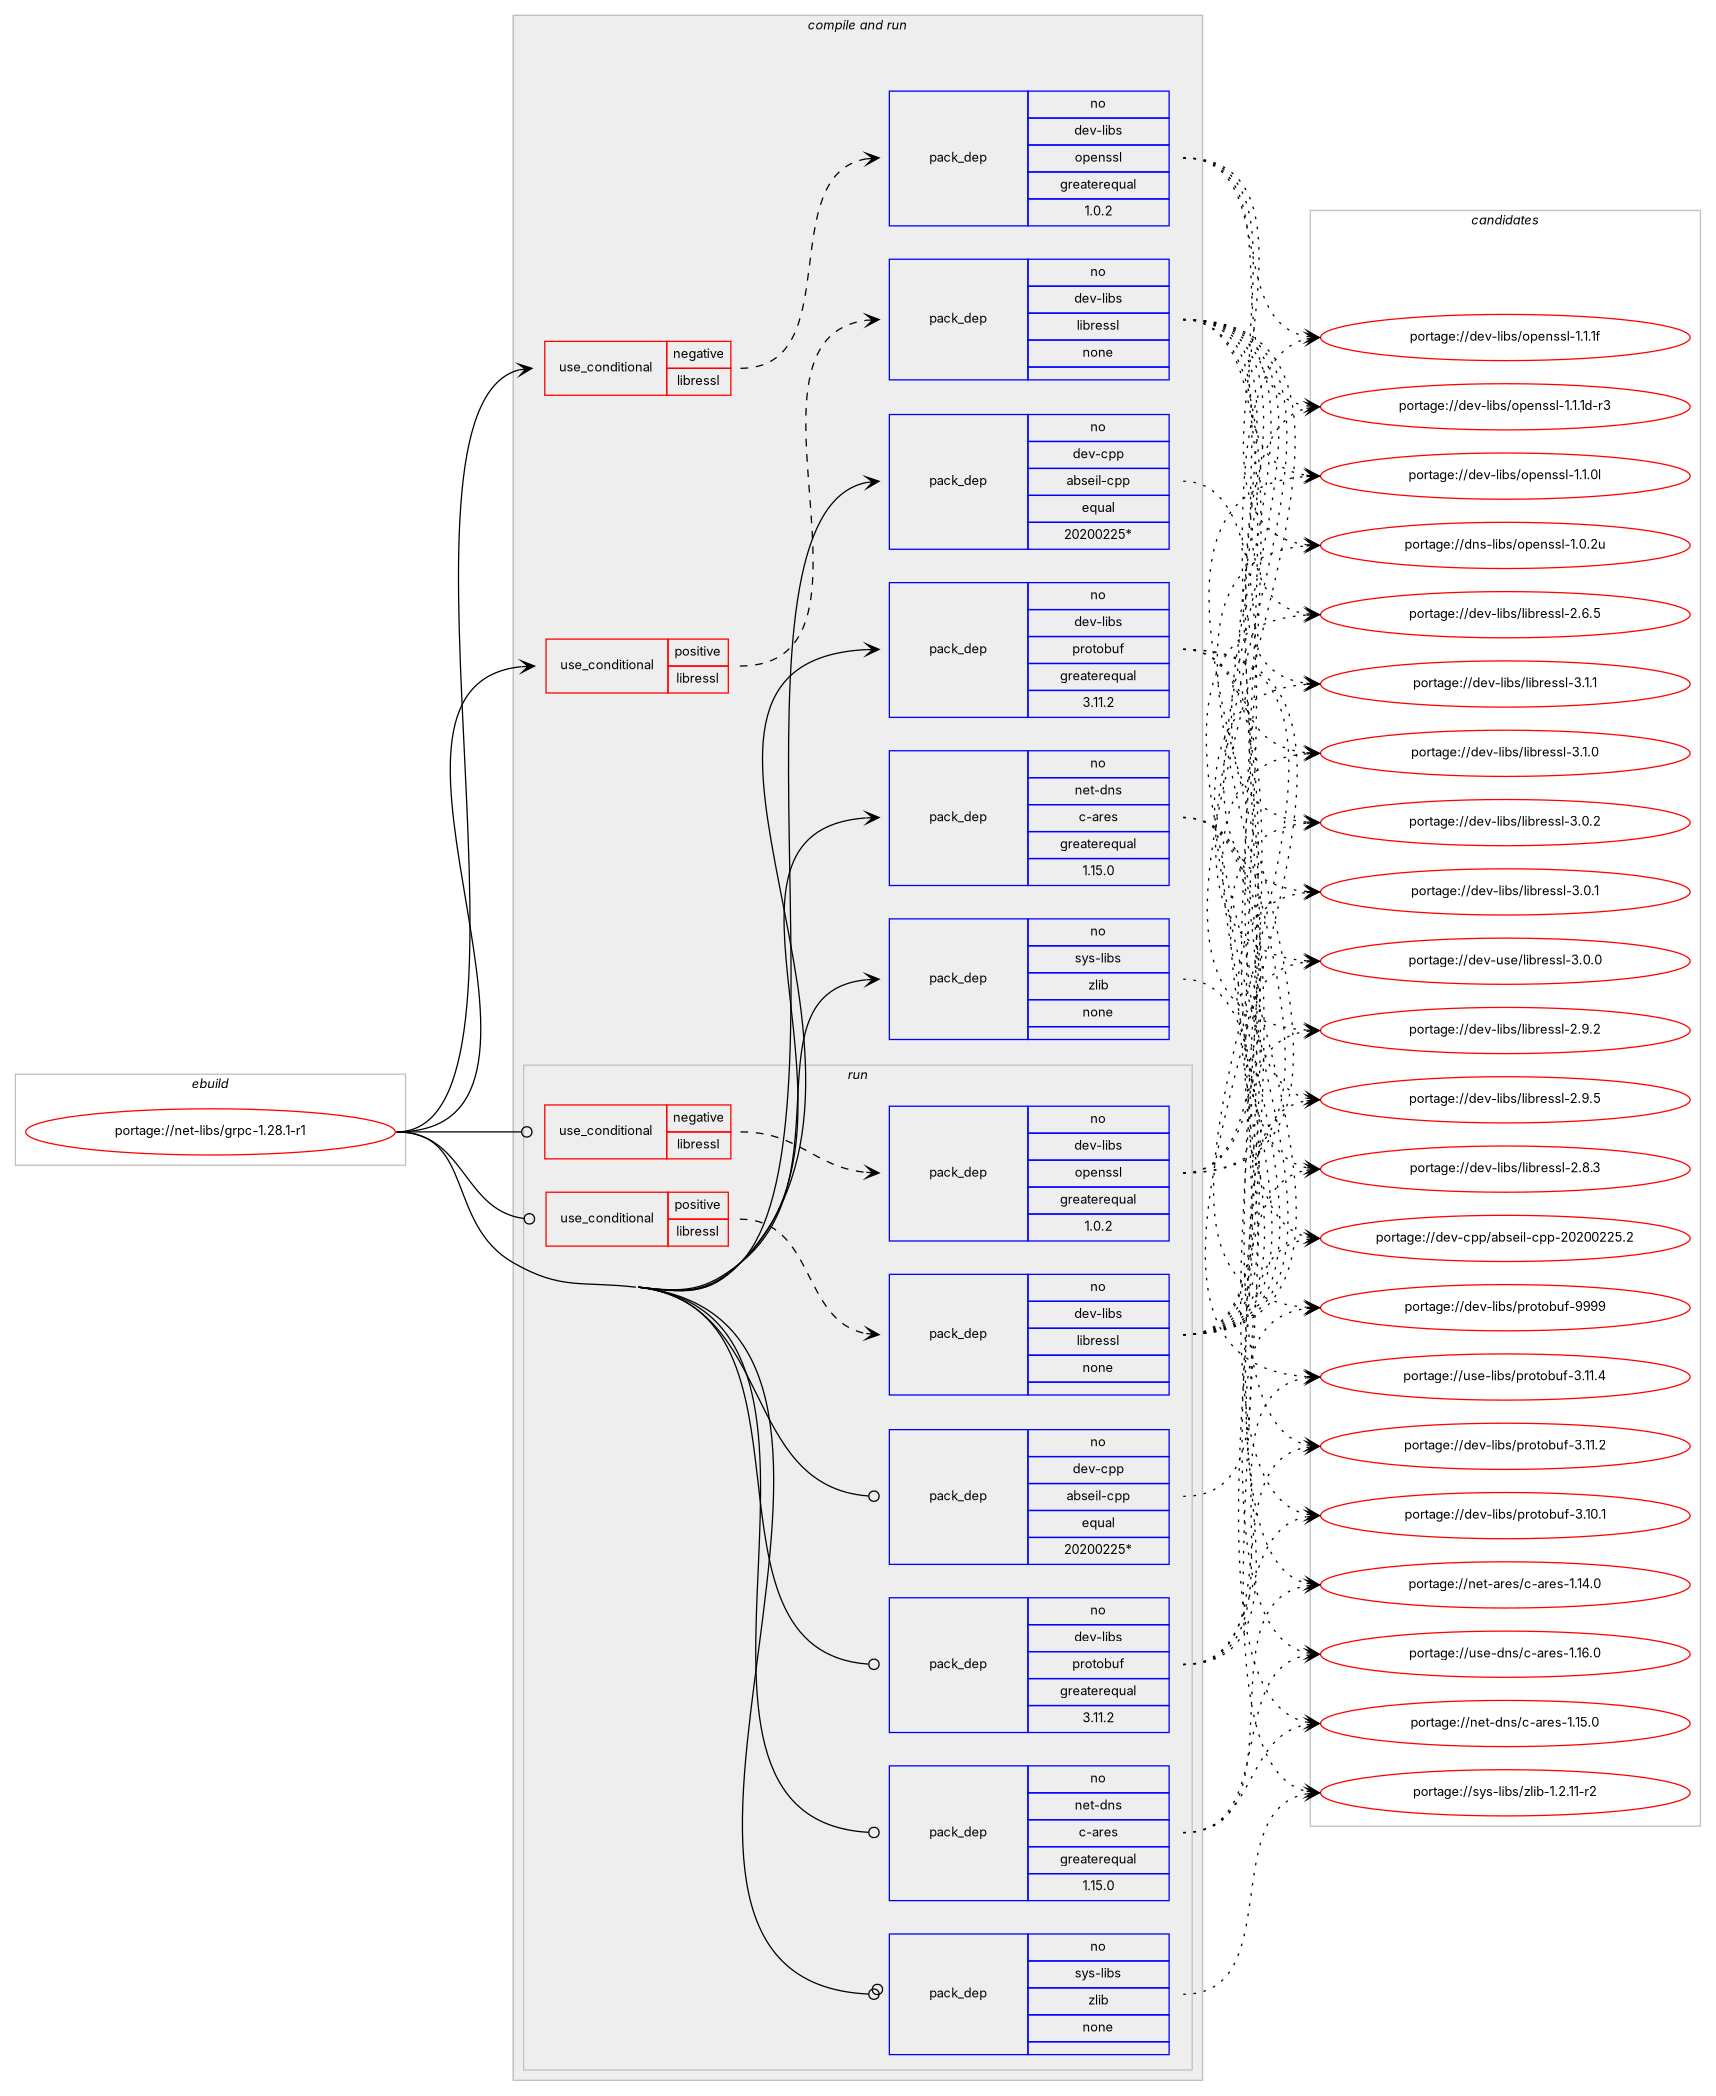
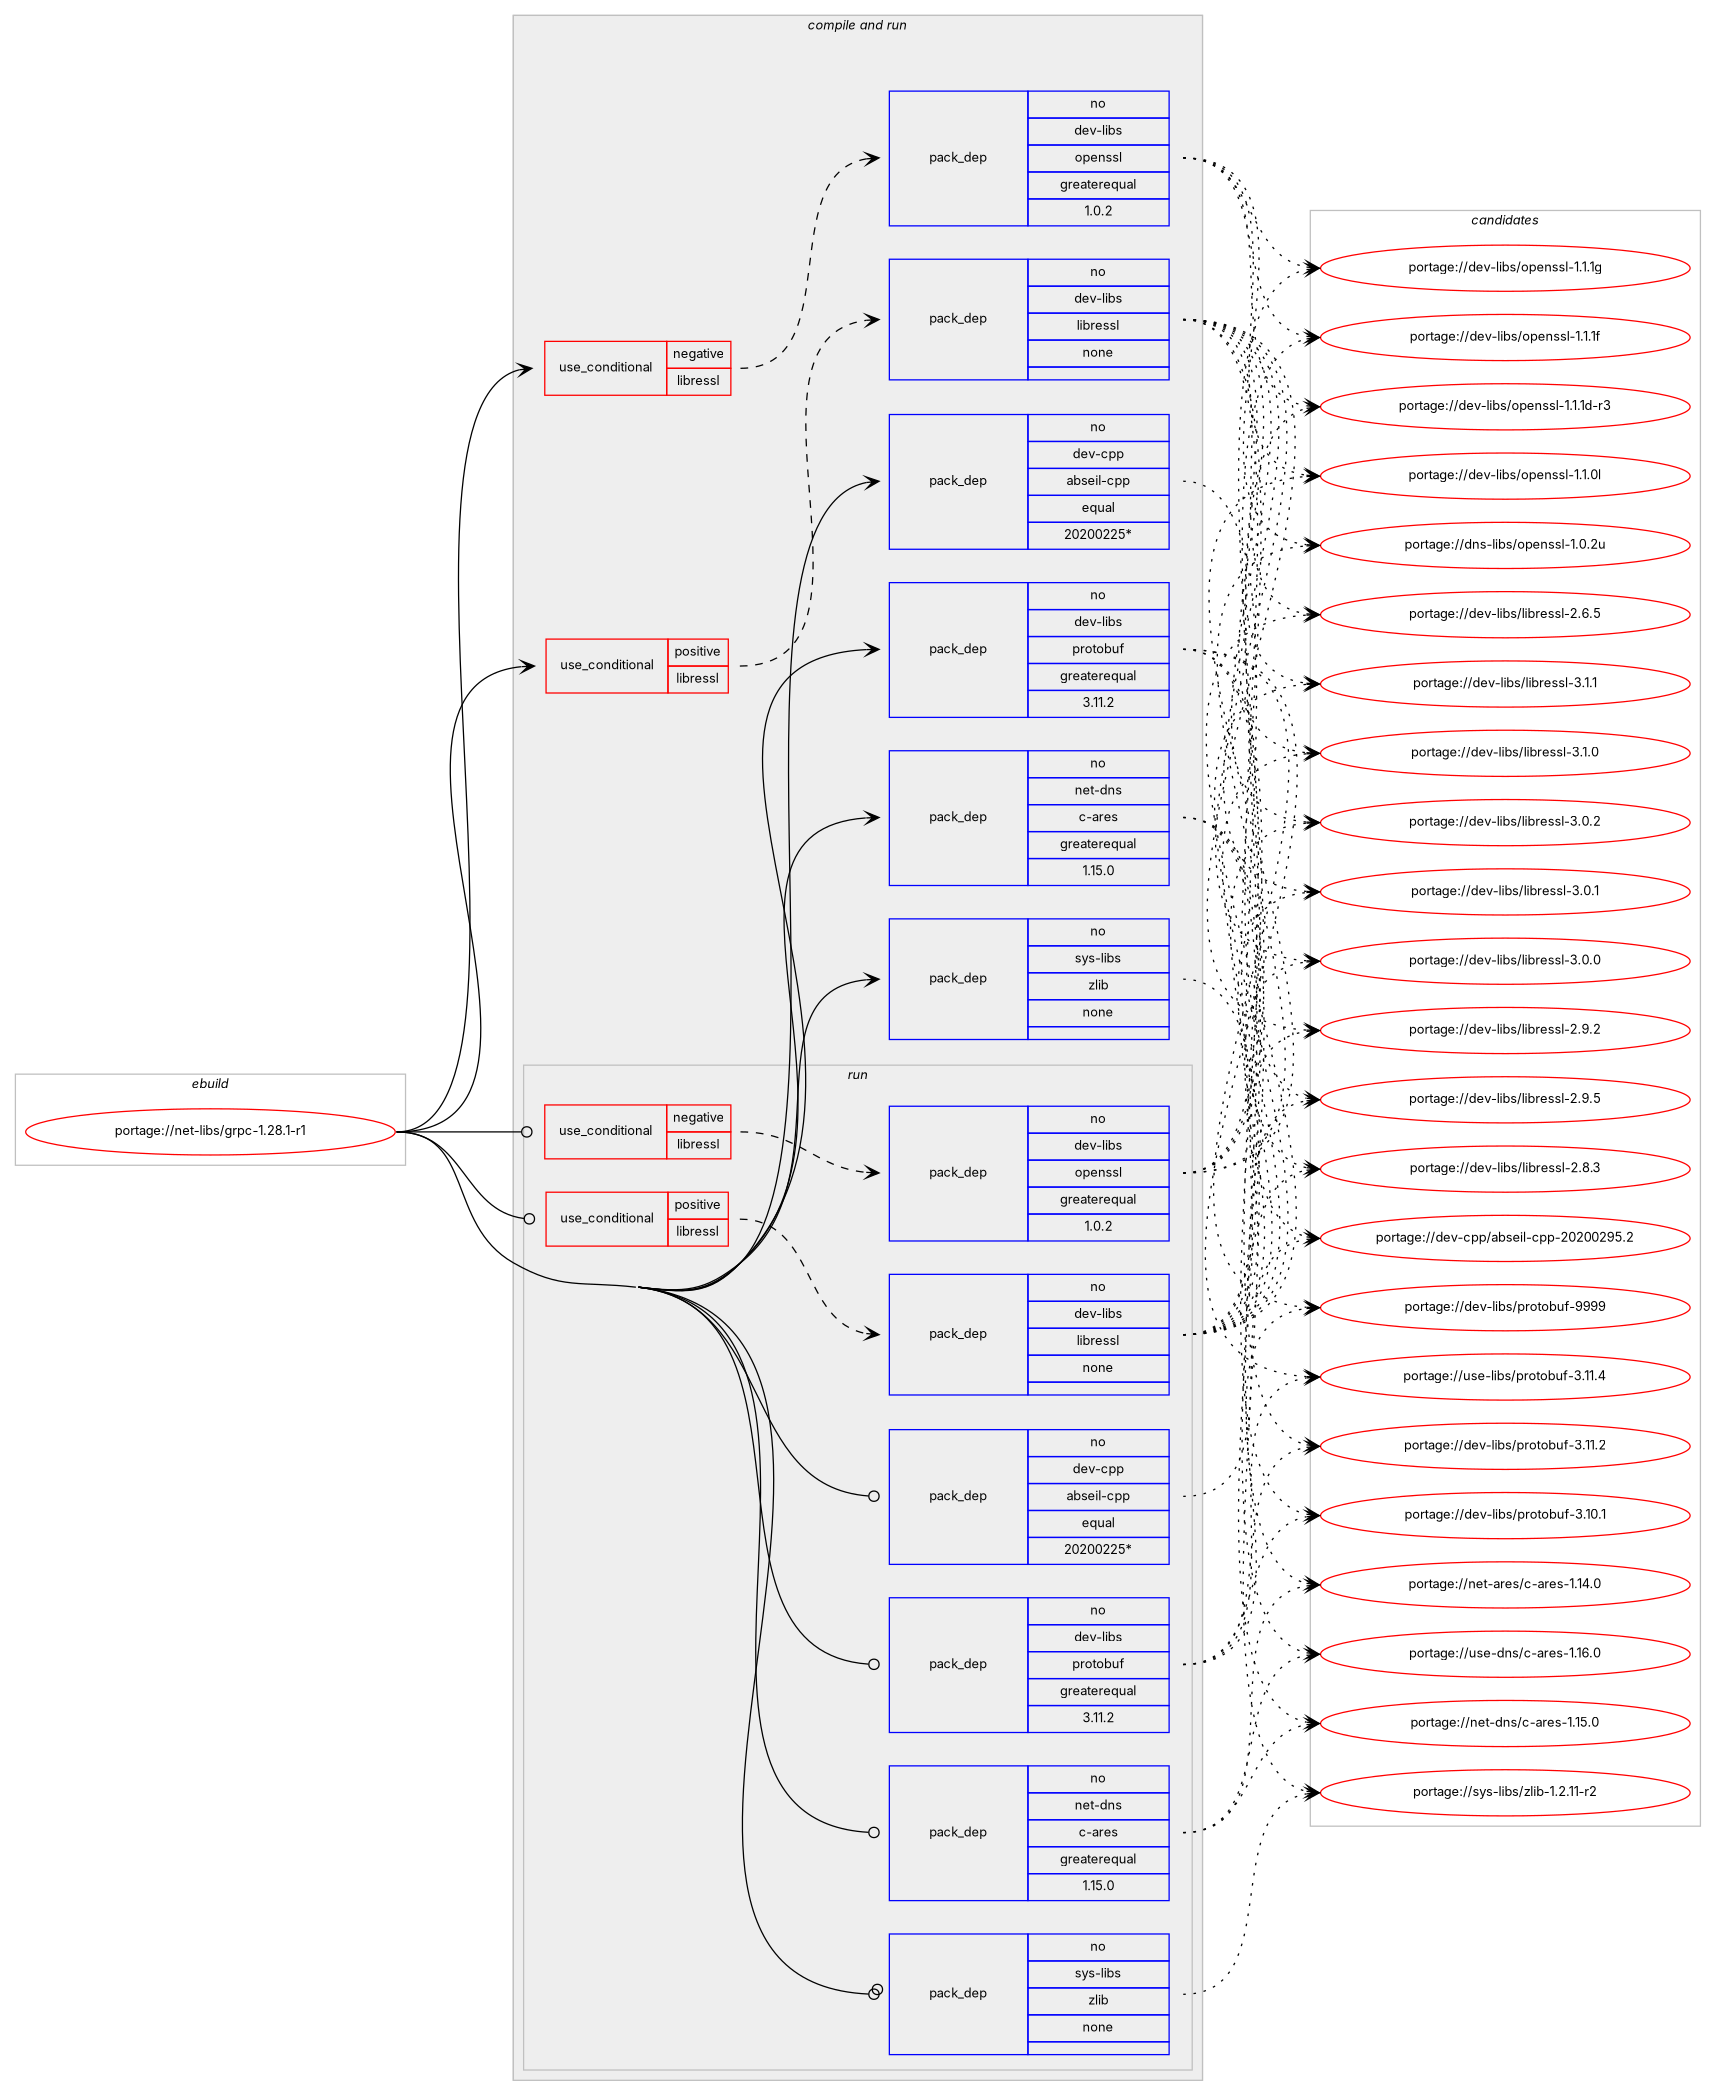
none -> (1505, 268)
(1505, 961) -> (1505, 961)
(1505, 1238) -> (1505, 1238)
